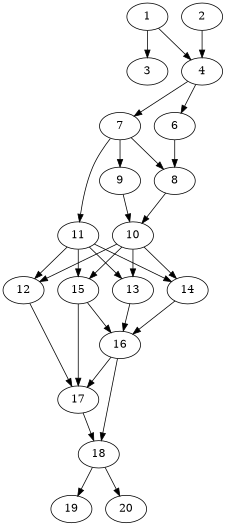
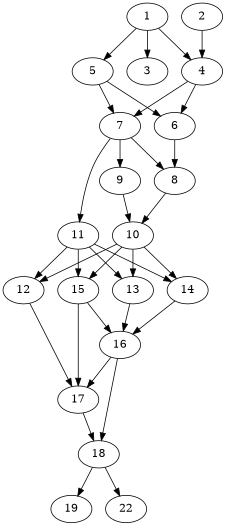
none -> (93, 71)
(126, 509) -> (126, 509)
